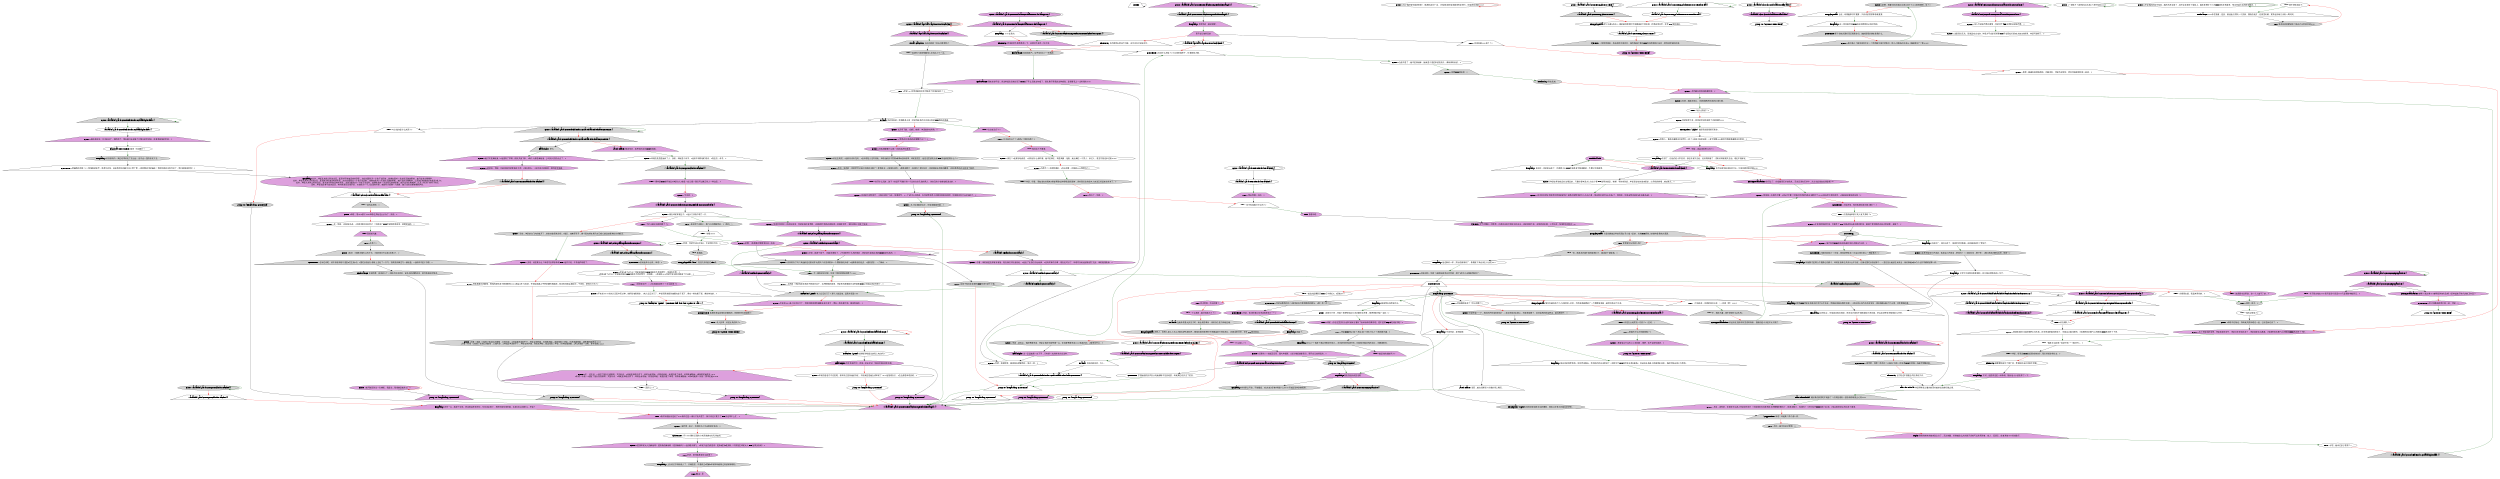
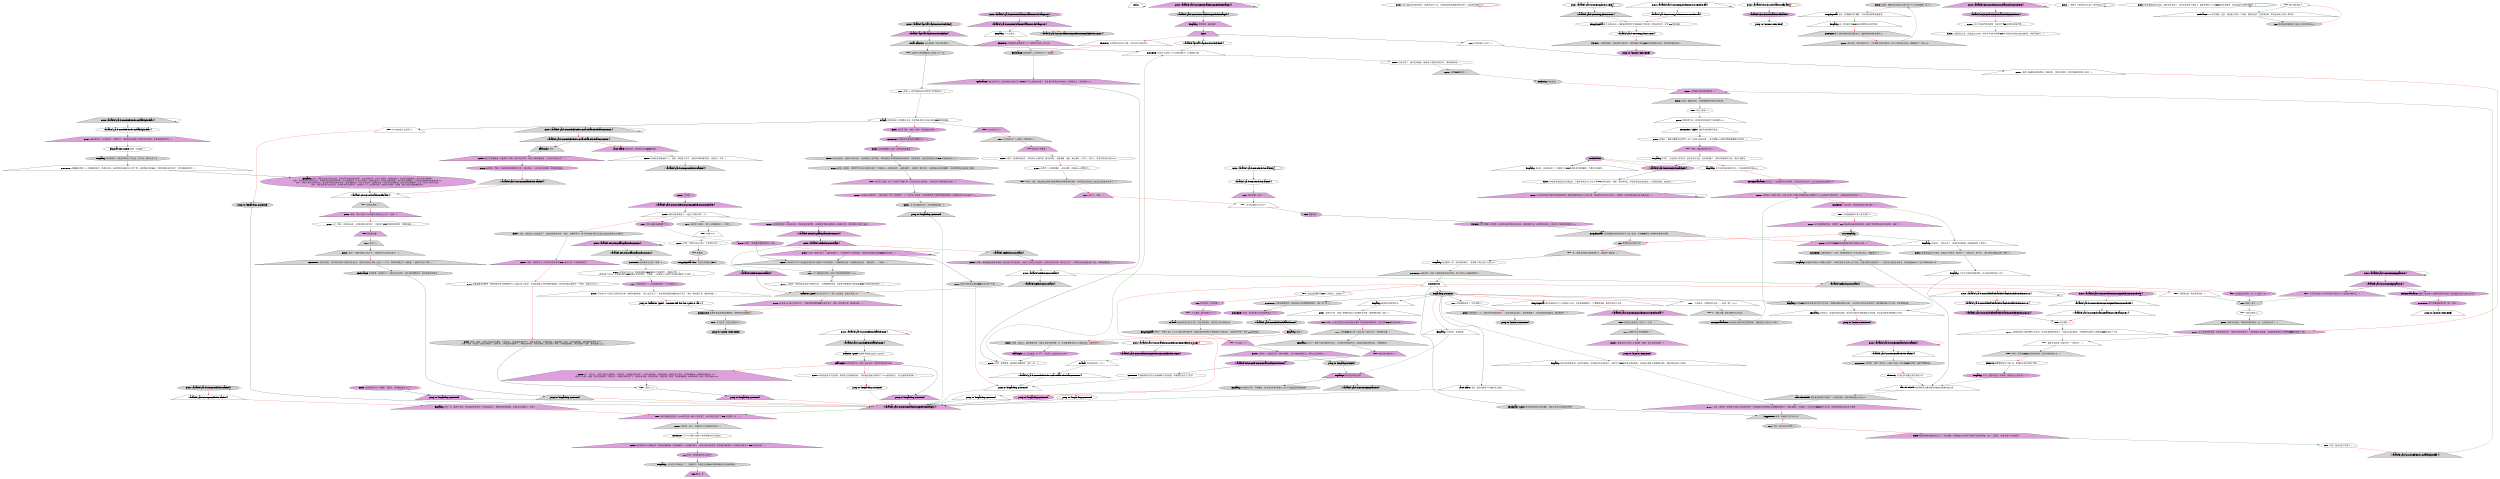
(1136, 5) -> (1136, 5)
(1203, 34) -> (1203, 34)
(1752, 62) -> (1752, 62)
(685, 182) -> none
(1855, 209) -> (1923, 214)
(1849, 234) -> (1849, 234)
(1781, 421) -> (1783, 422)
